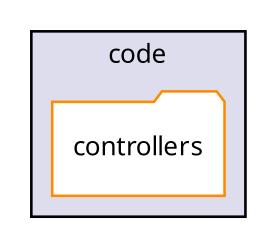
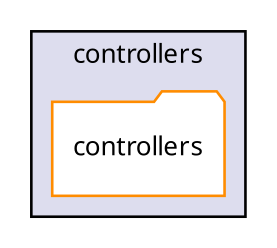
(138, 56) -> (138, 56)
